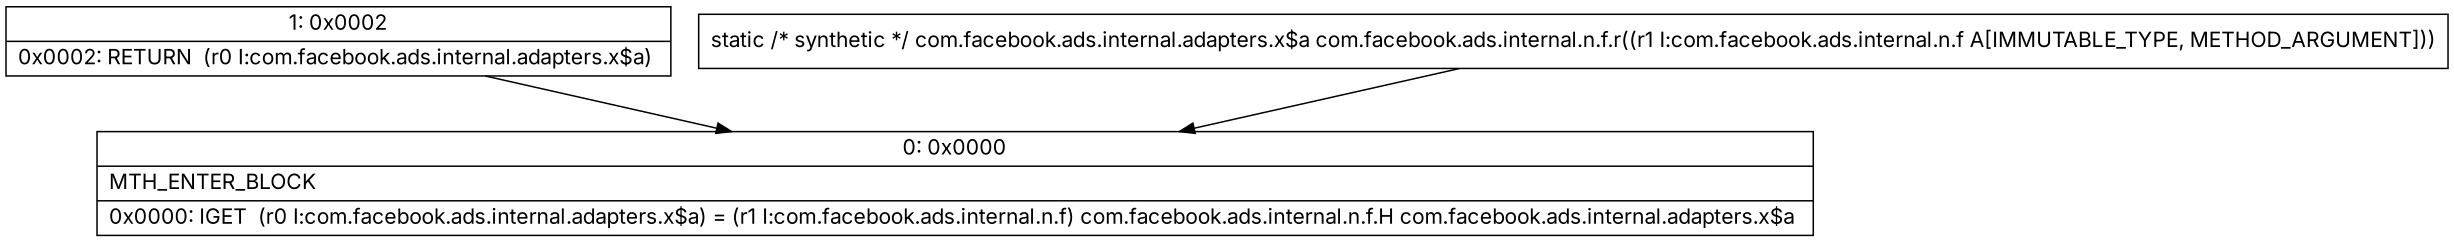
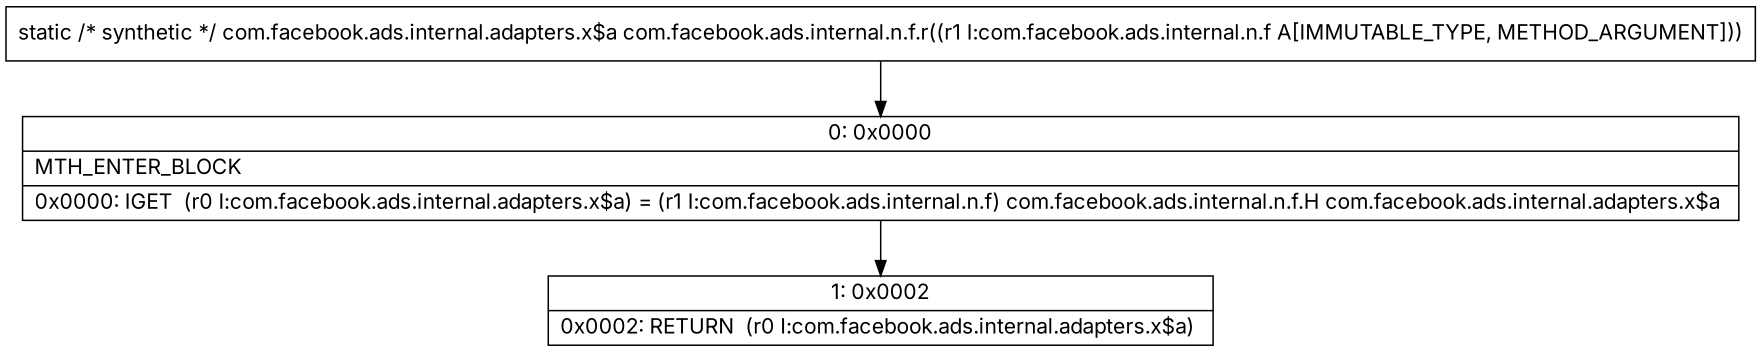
(601, 102) -> (881, 241)
